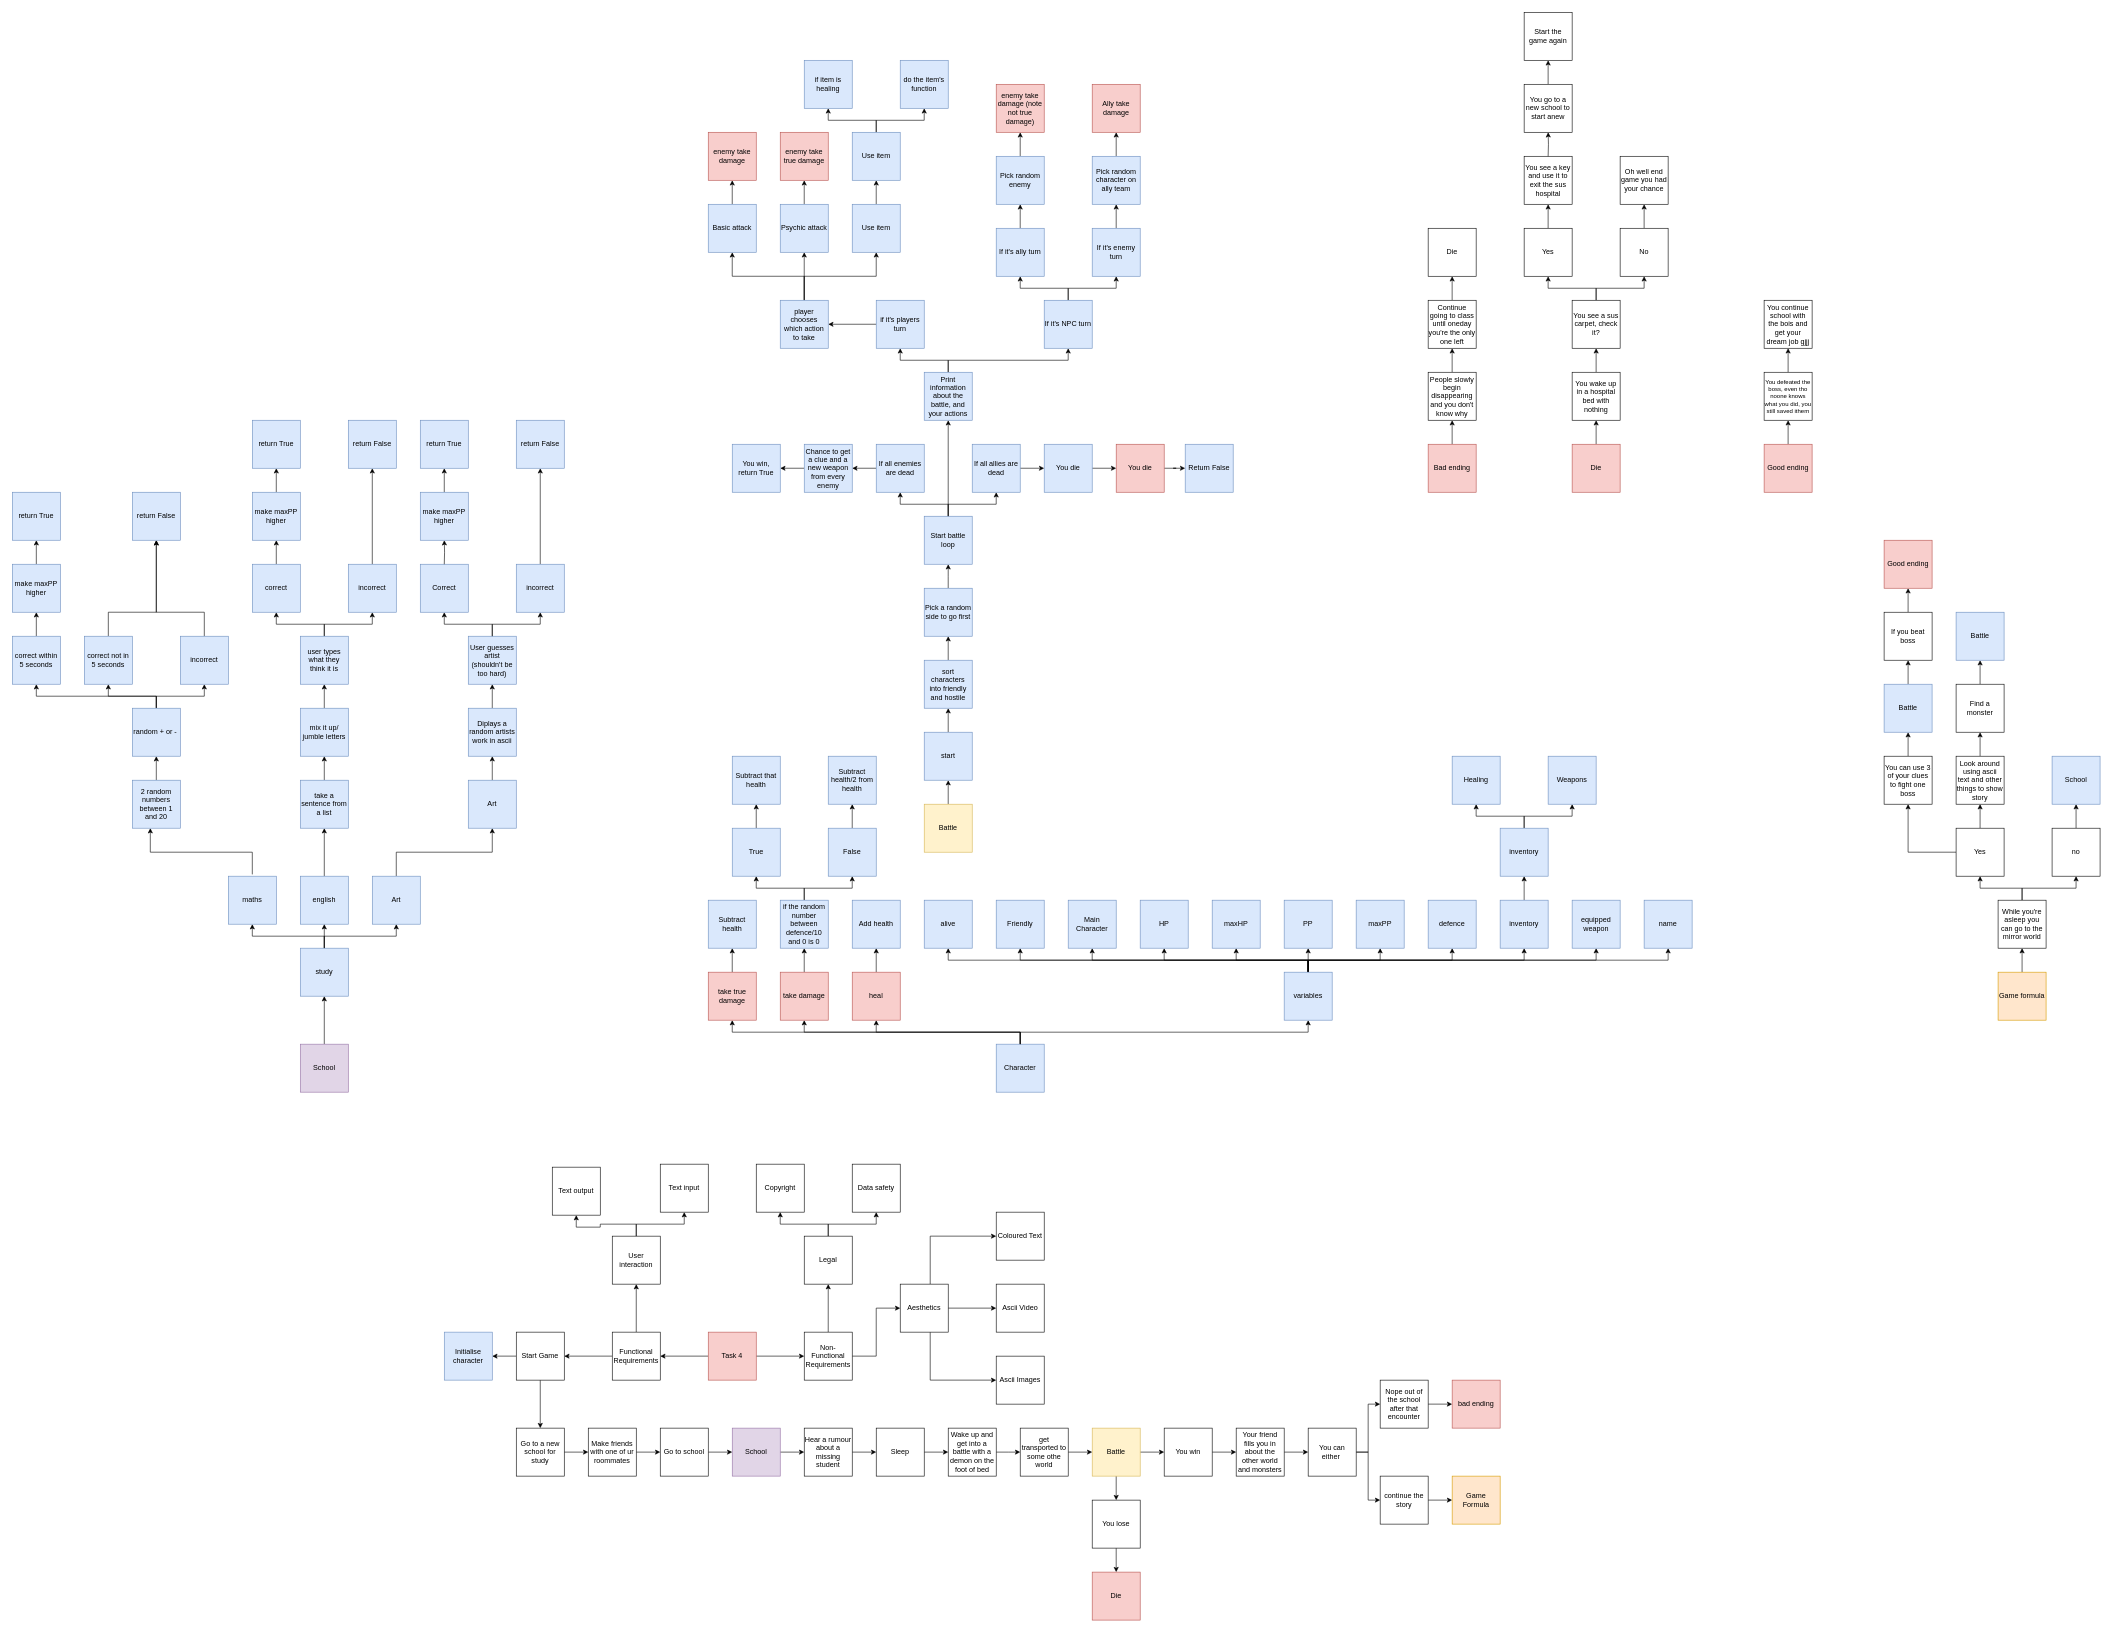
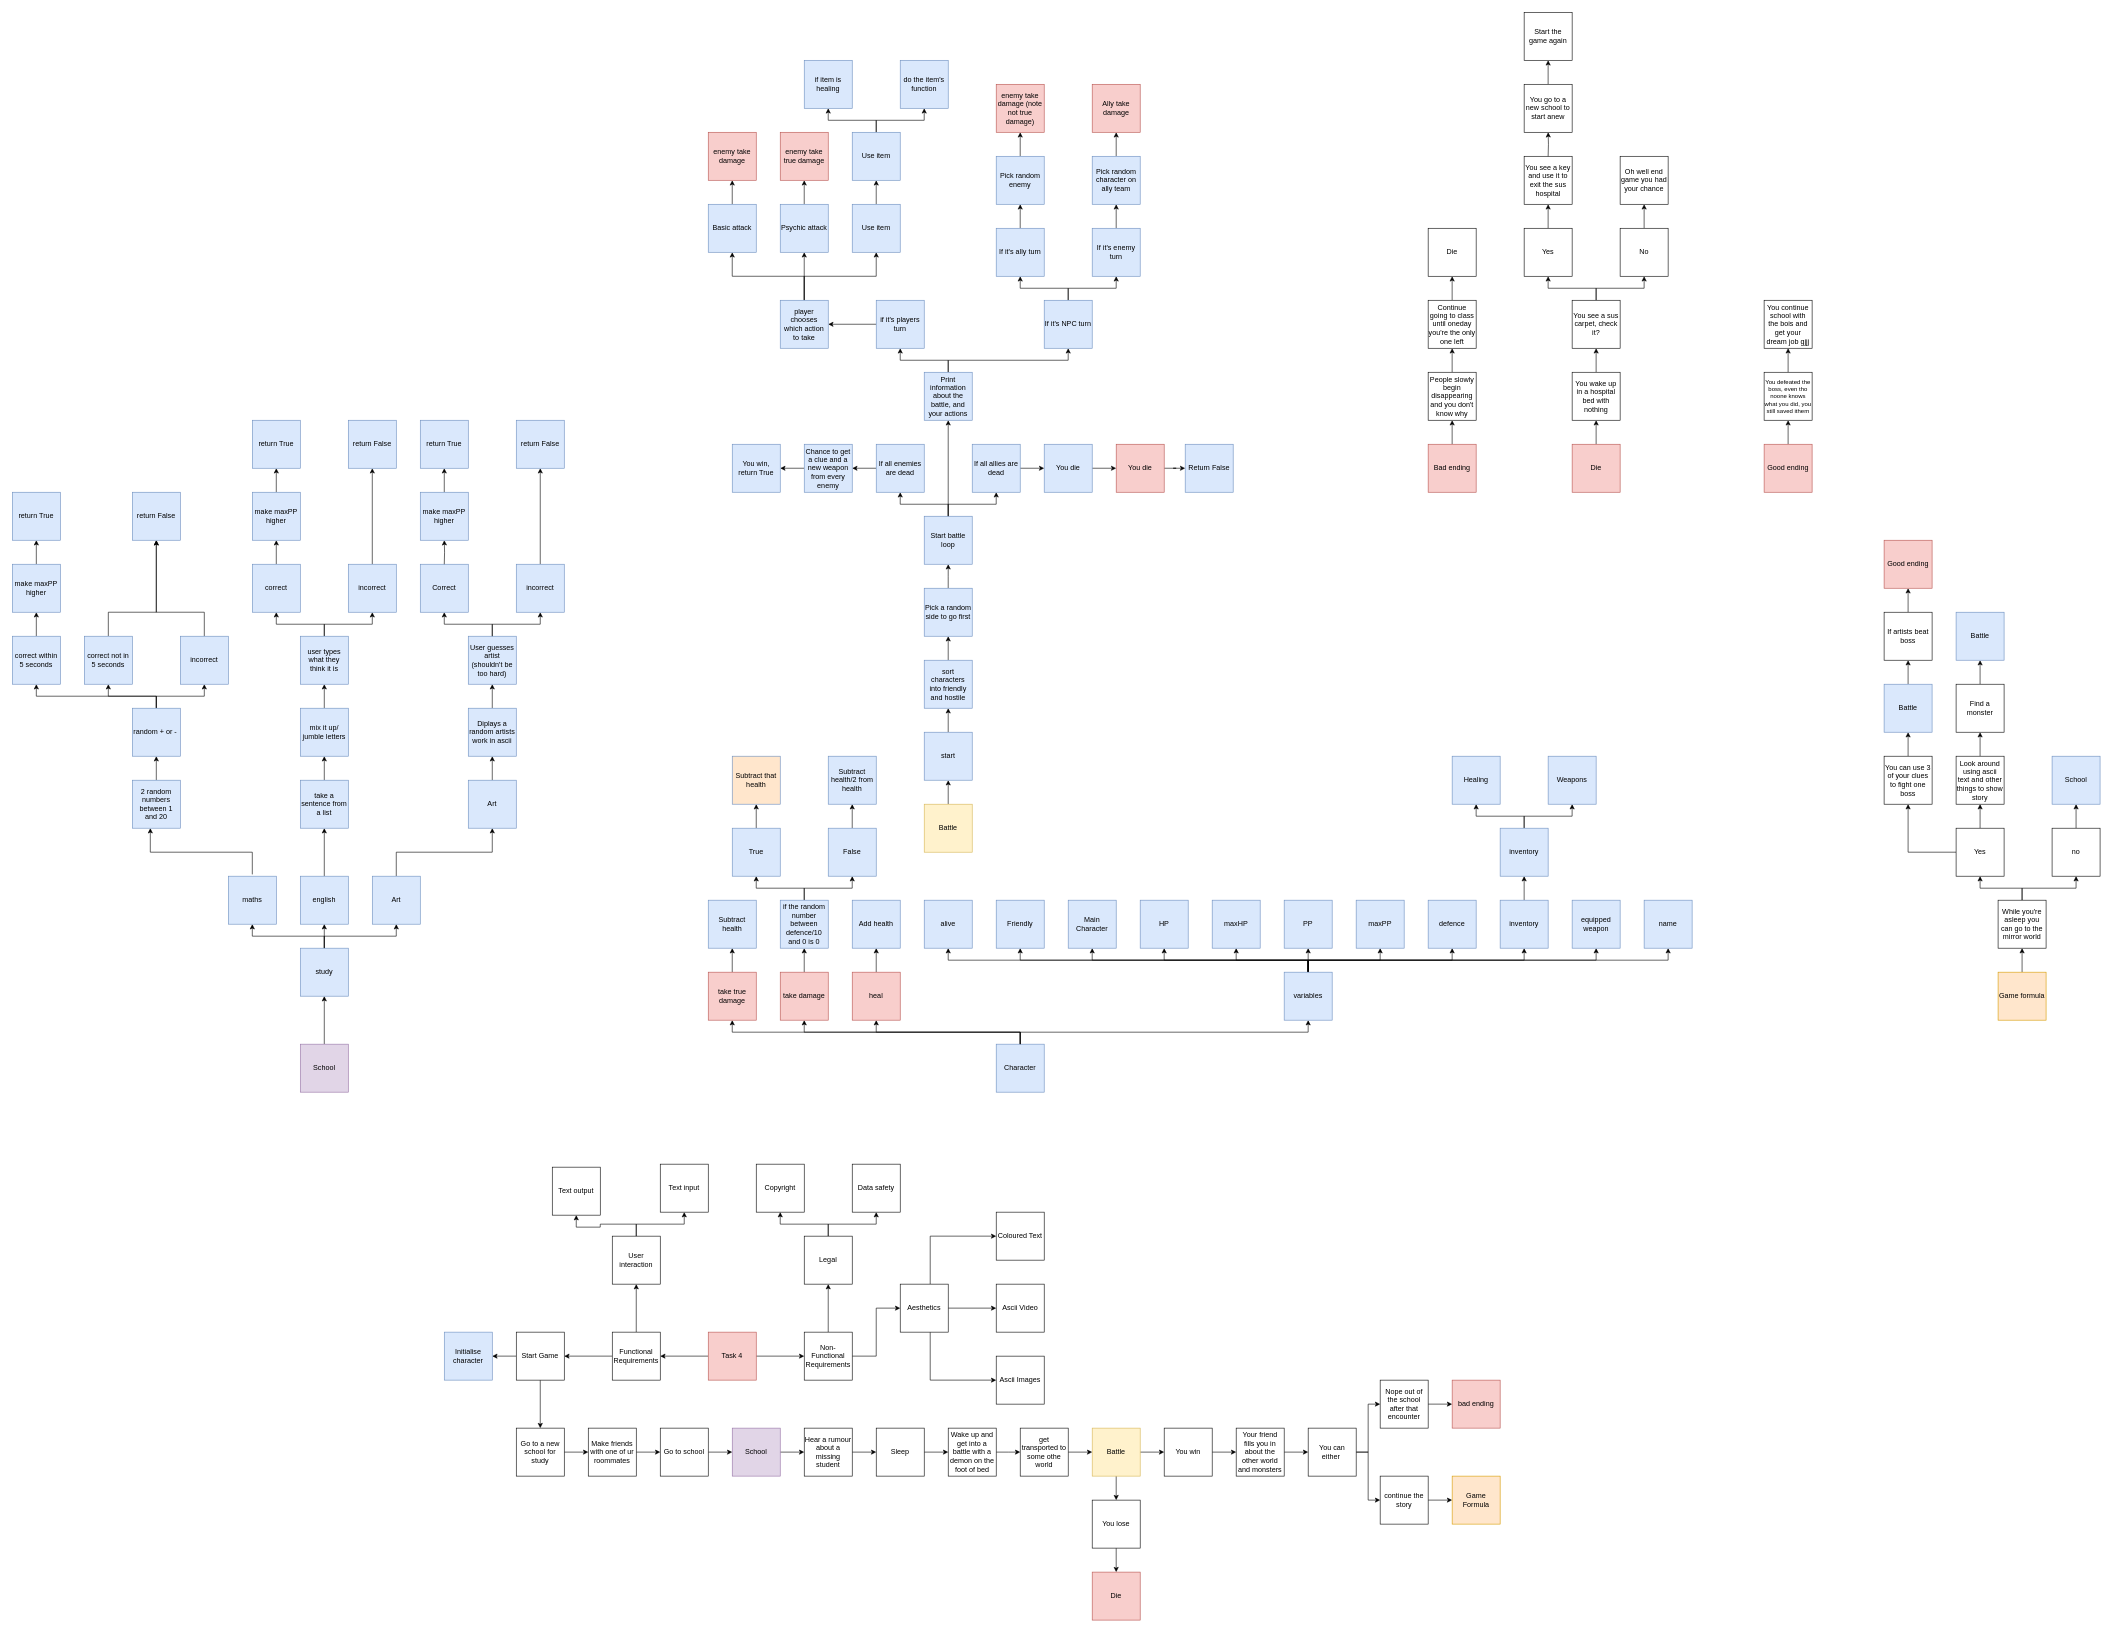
(1908, 636) -> (1908, 636)
(756, 780) -> (756, 780)
